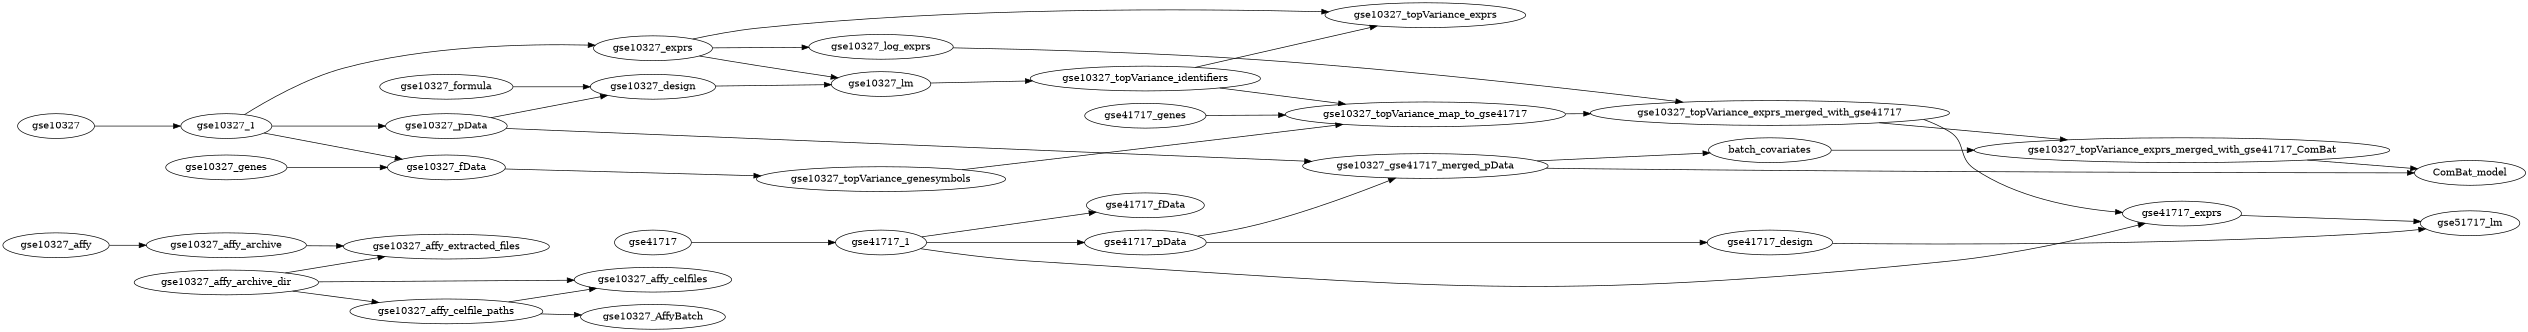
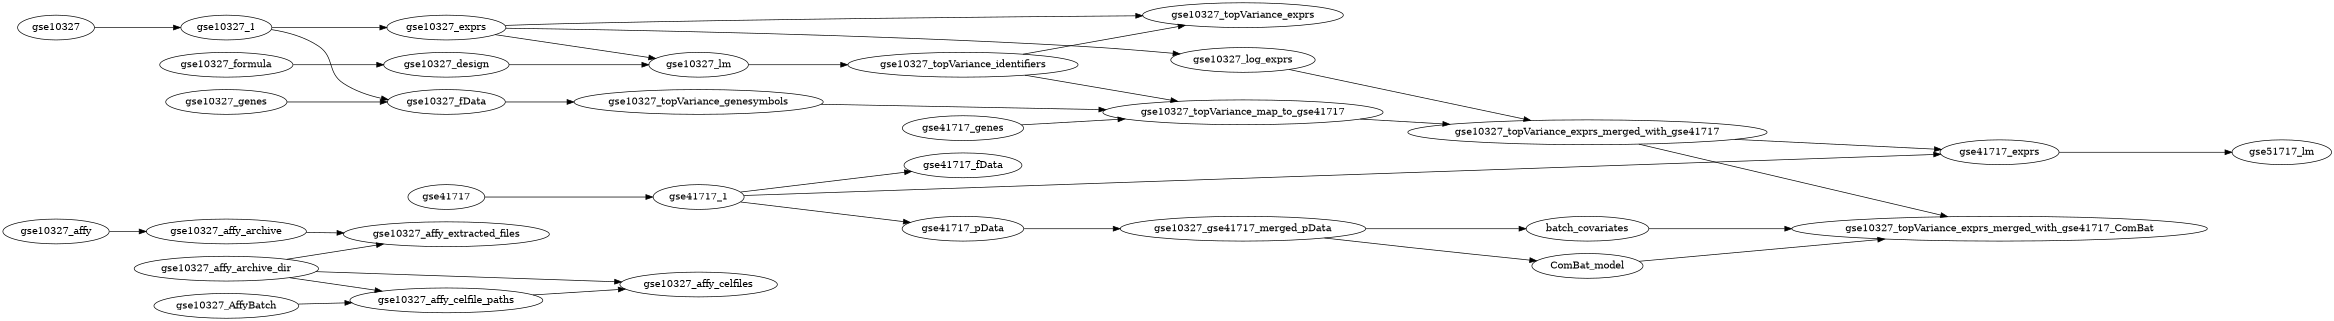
(446, 126) -> none
(2359, 164) -> (1758, 250)
(1770, 242) -> none
(557, 314) -> (322, 303)
